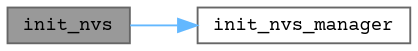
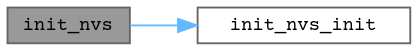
(304, 25) -> (304, 25)
